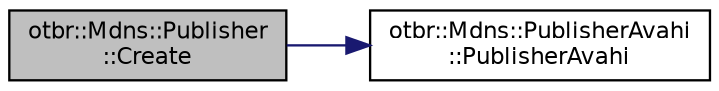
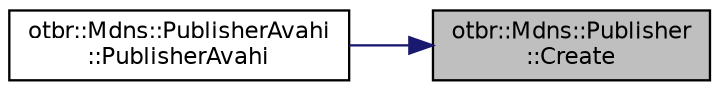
(316, 45) -> (379, 45)
